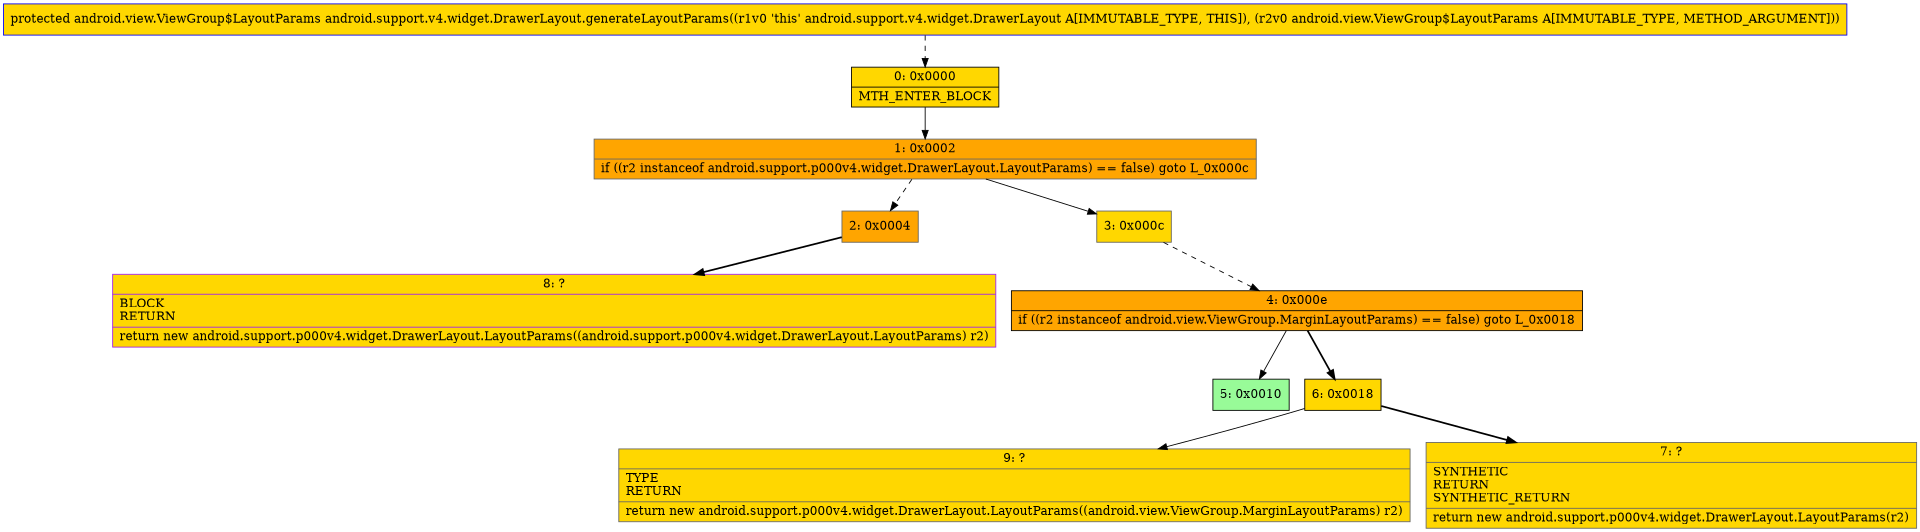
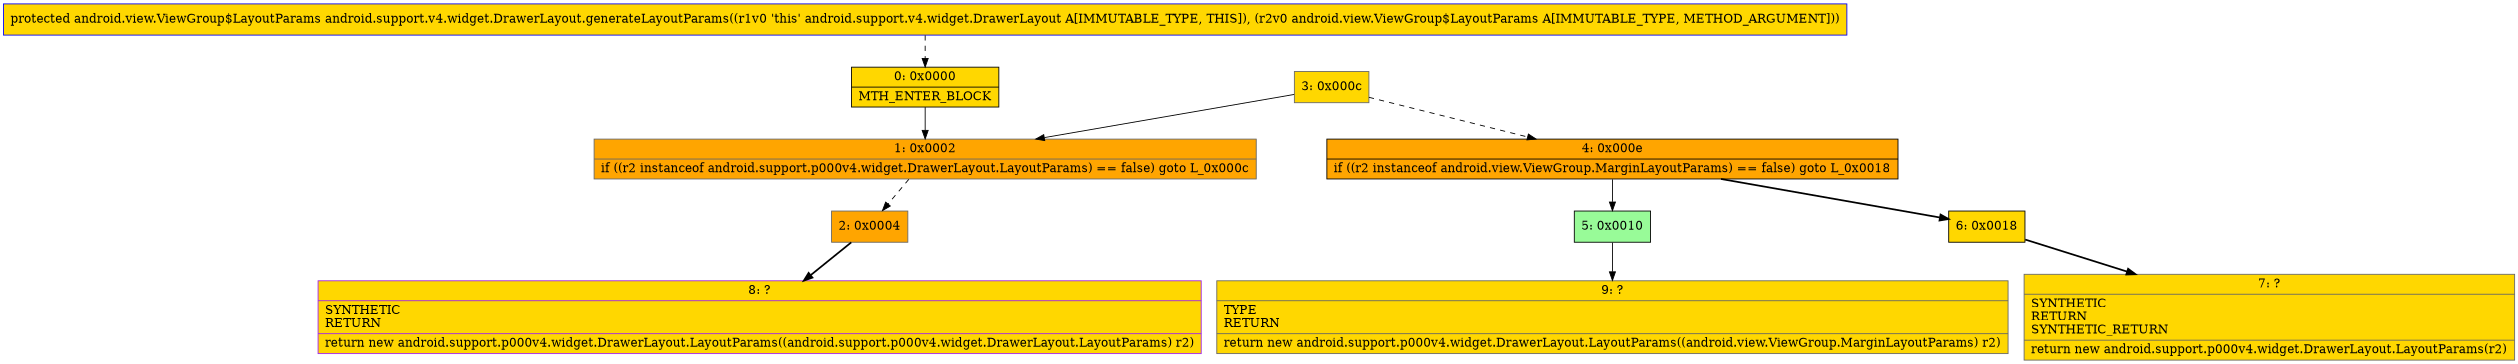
(1037, 195) -> (1169, 116)
(142, 304) -> (363, 310)
(1236, 428) -> (1612, 257)
